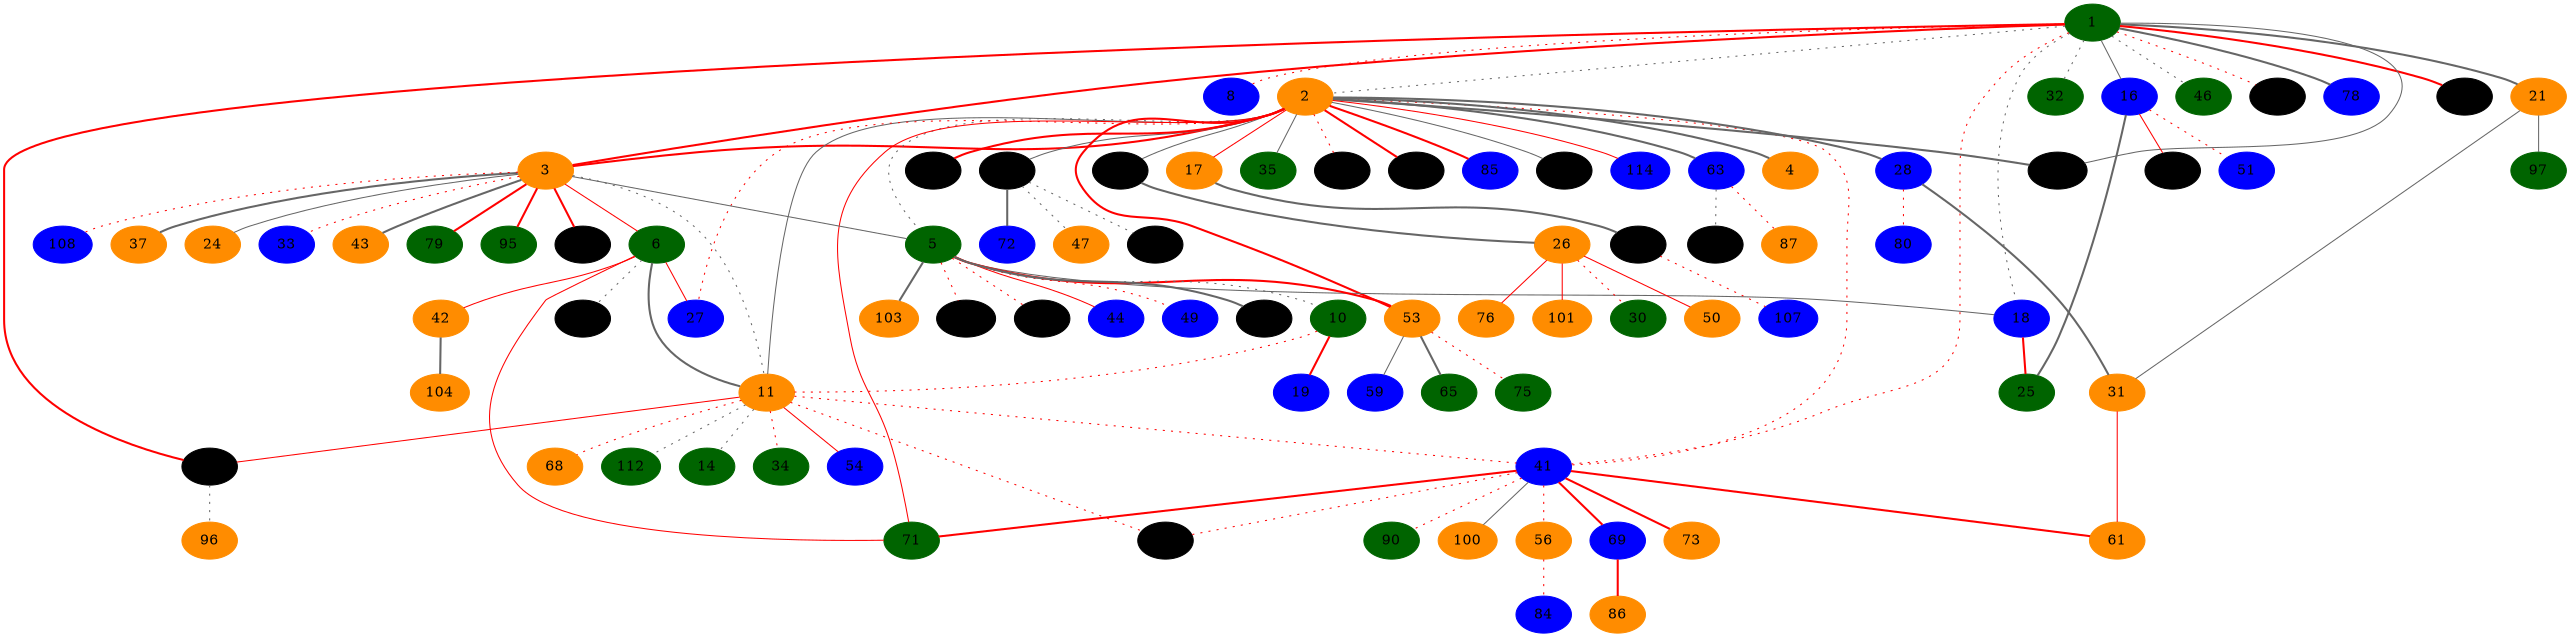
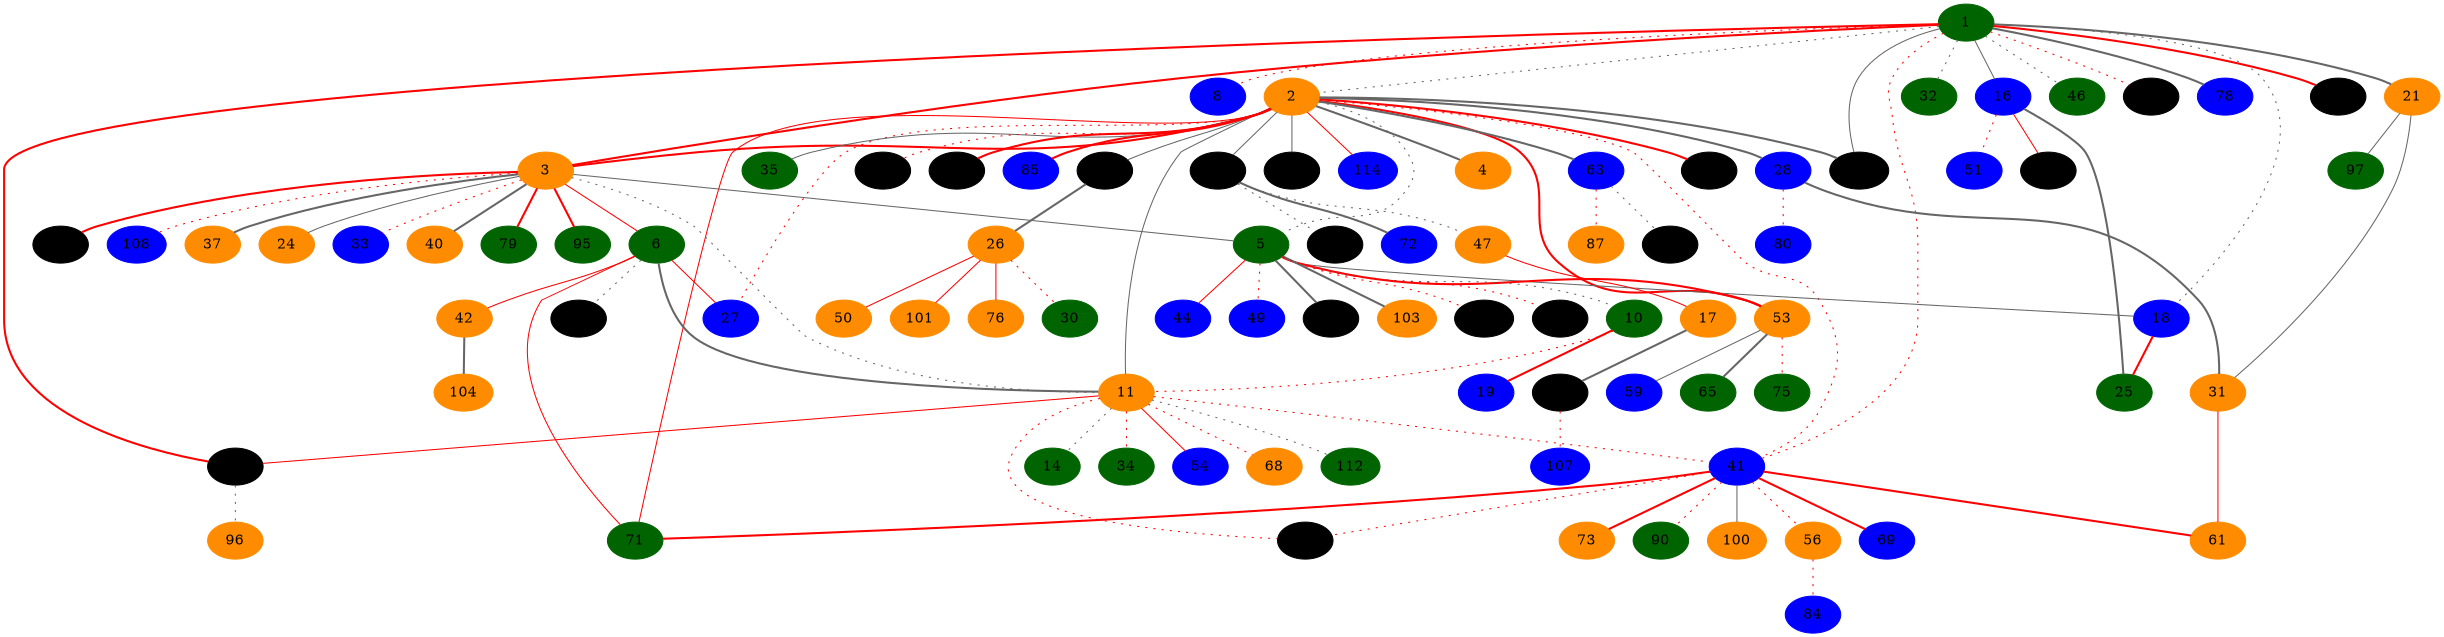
(1250, 134) -> (1559, 273)
(361, 245) -> (435, 245)
(1618, 615) -> none
